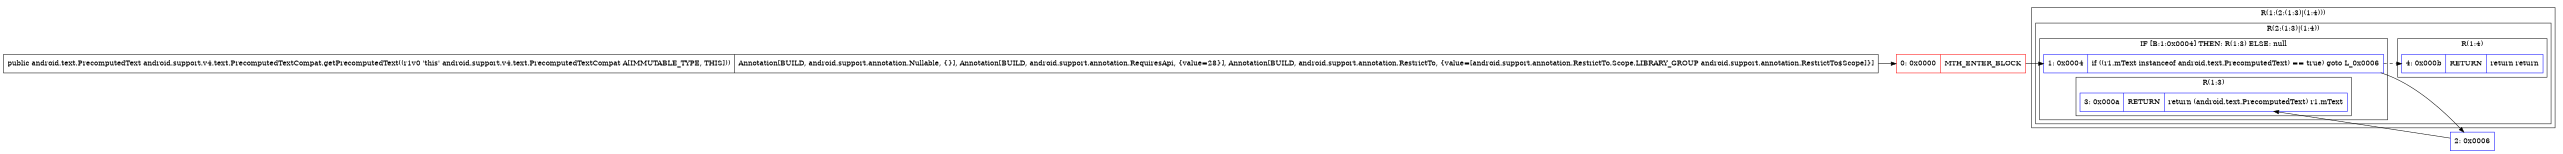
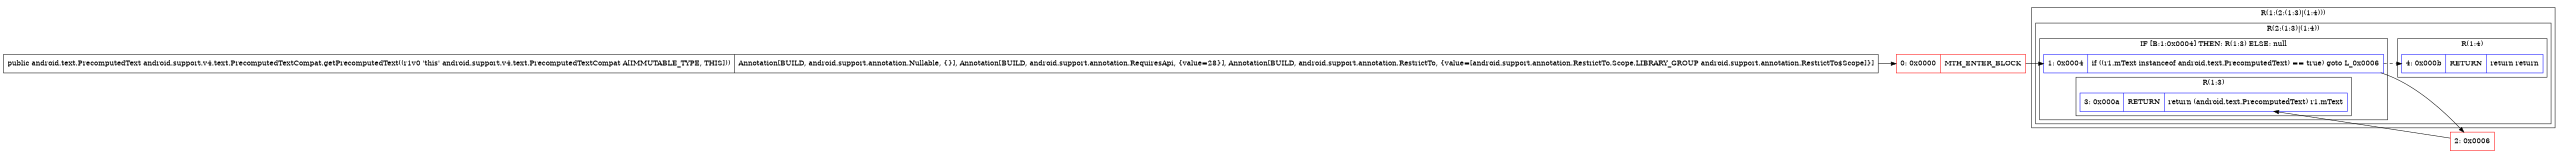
(2472, 141) -> (2472, 141)
